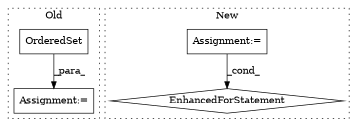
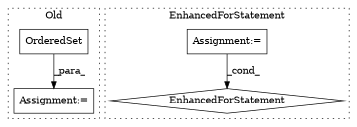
(227, 16) -> (227, 16)
